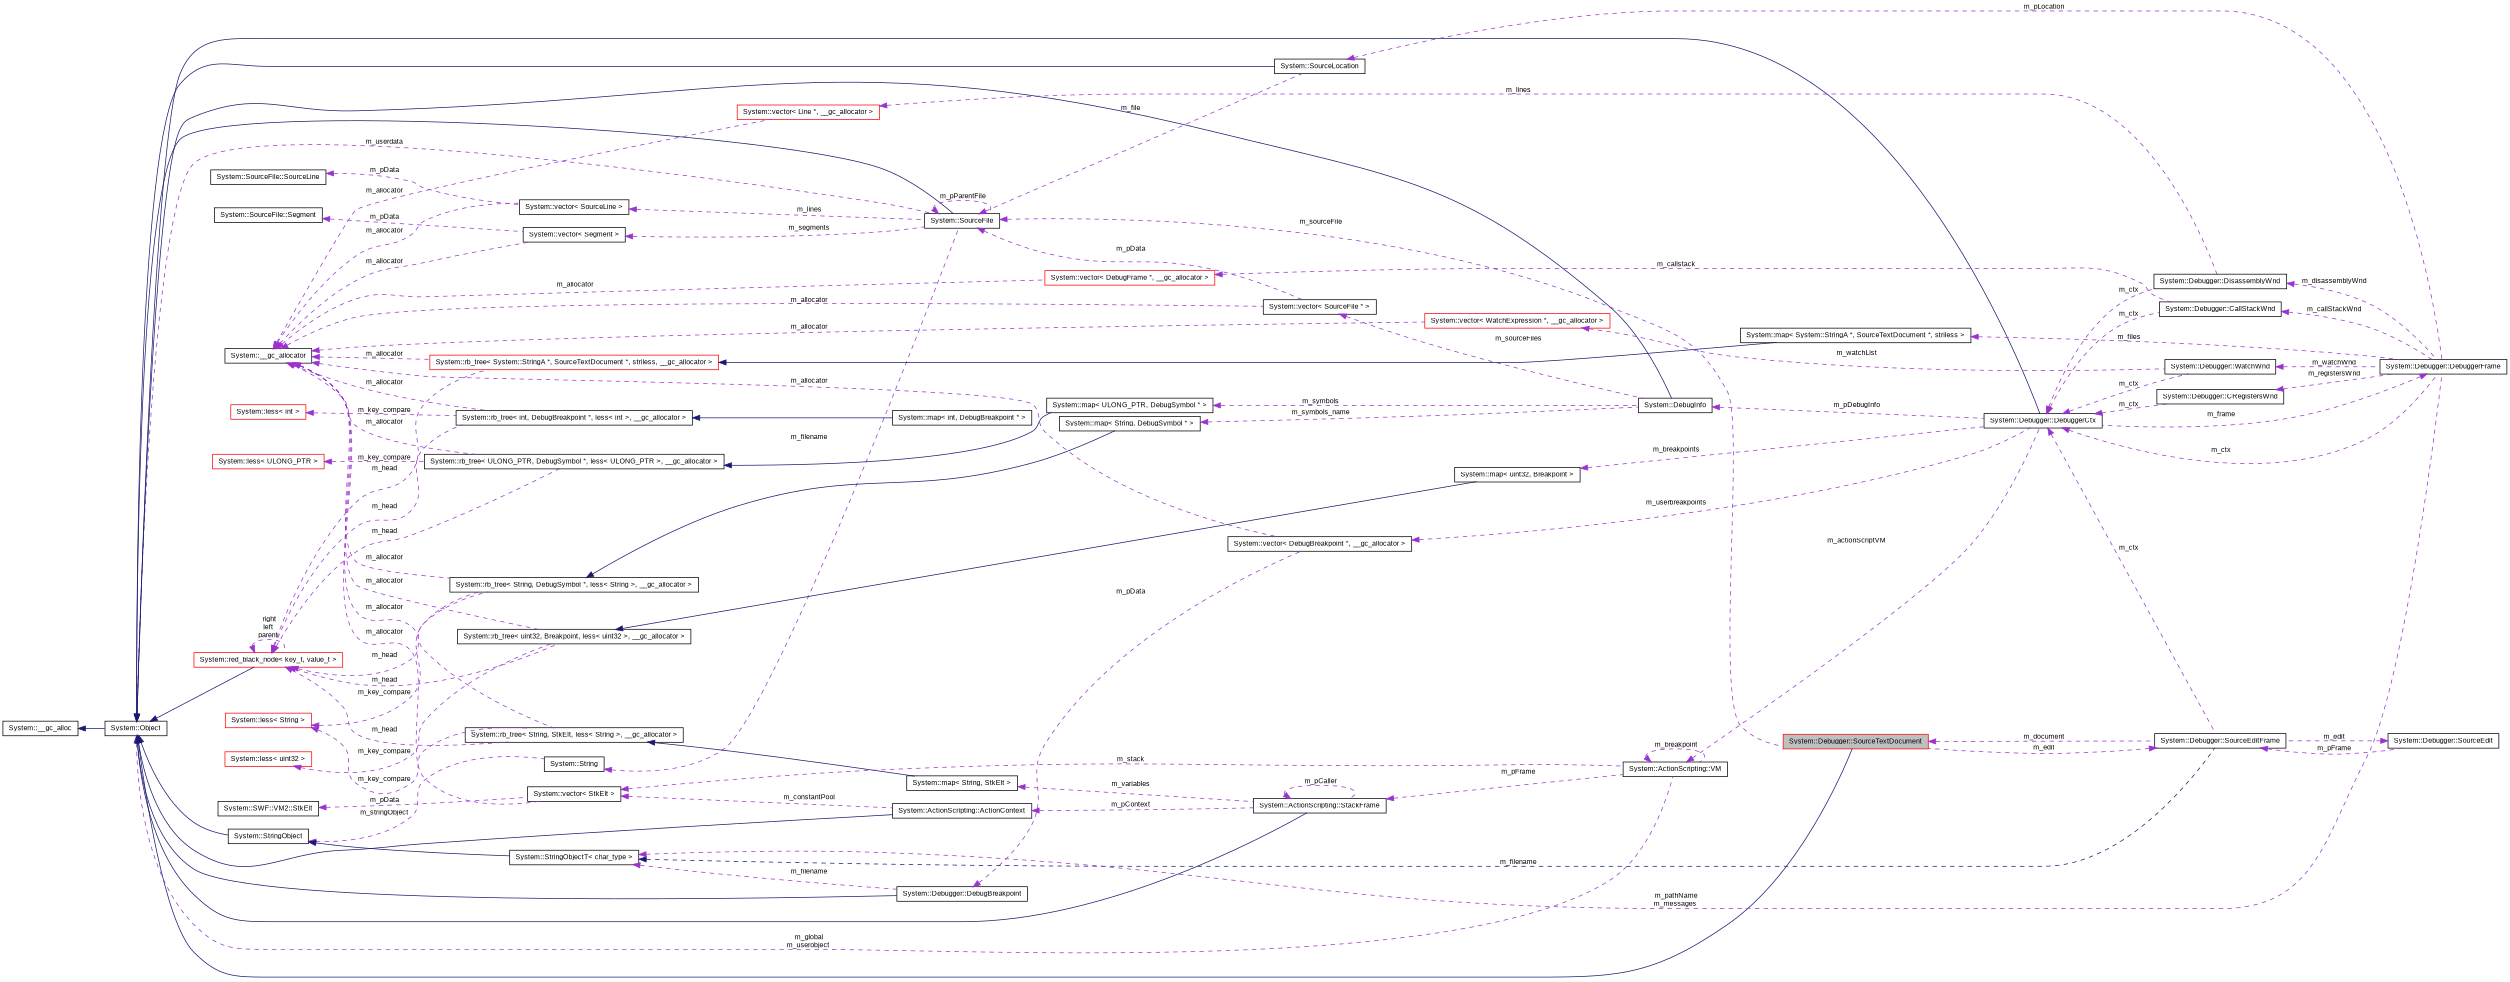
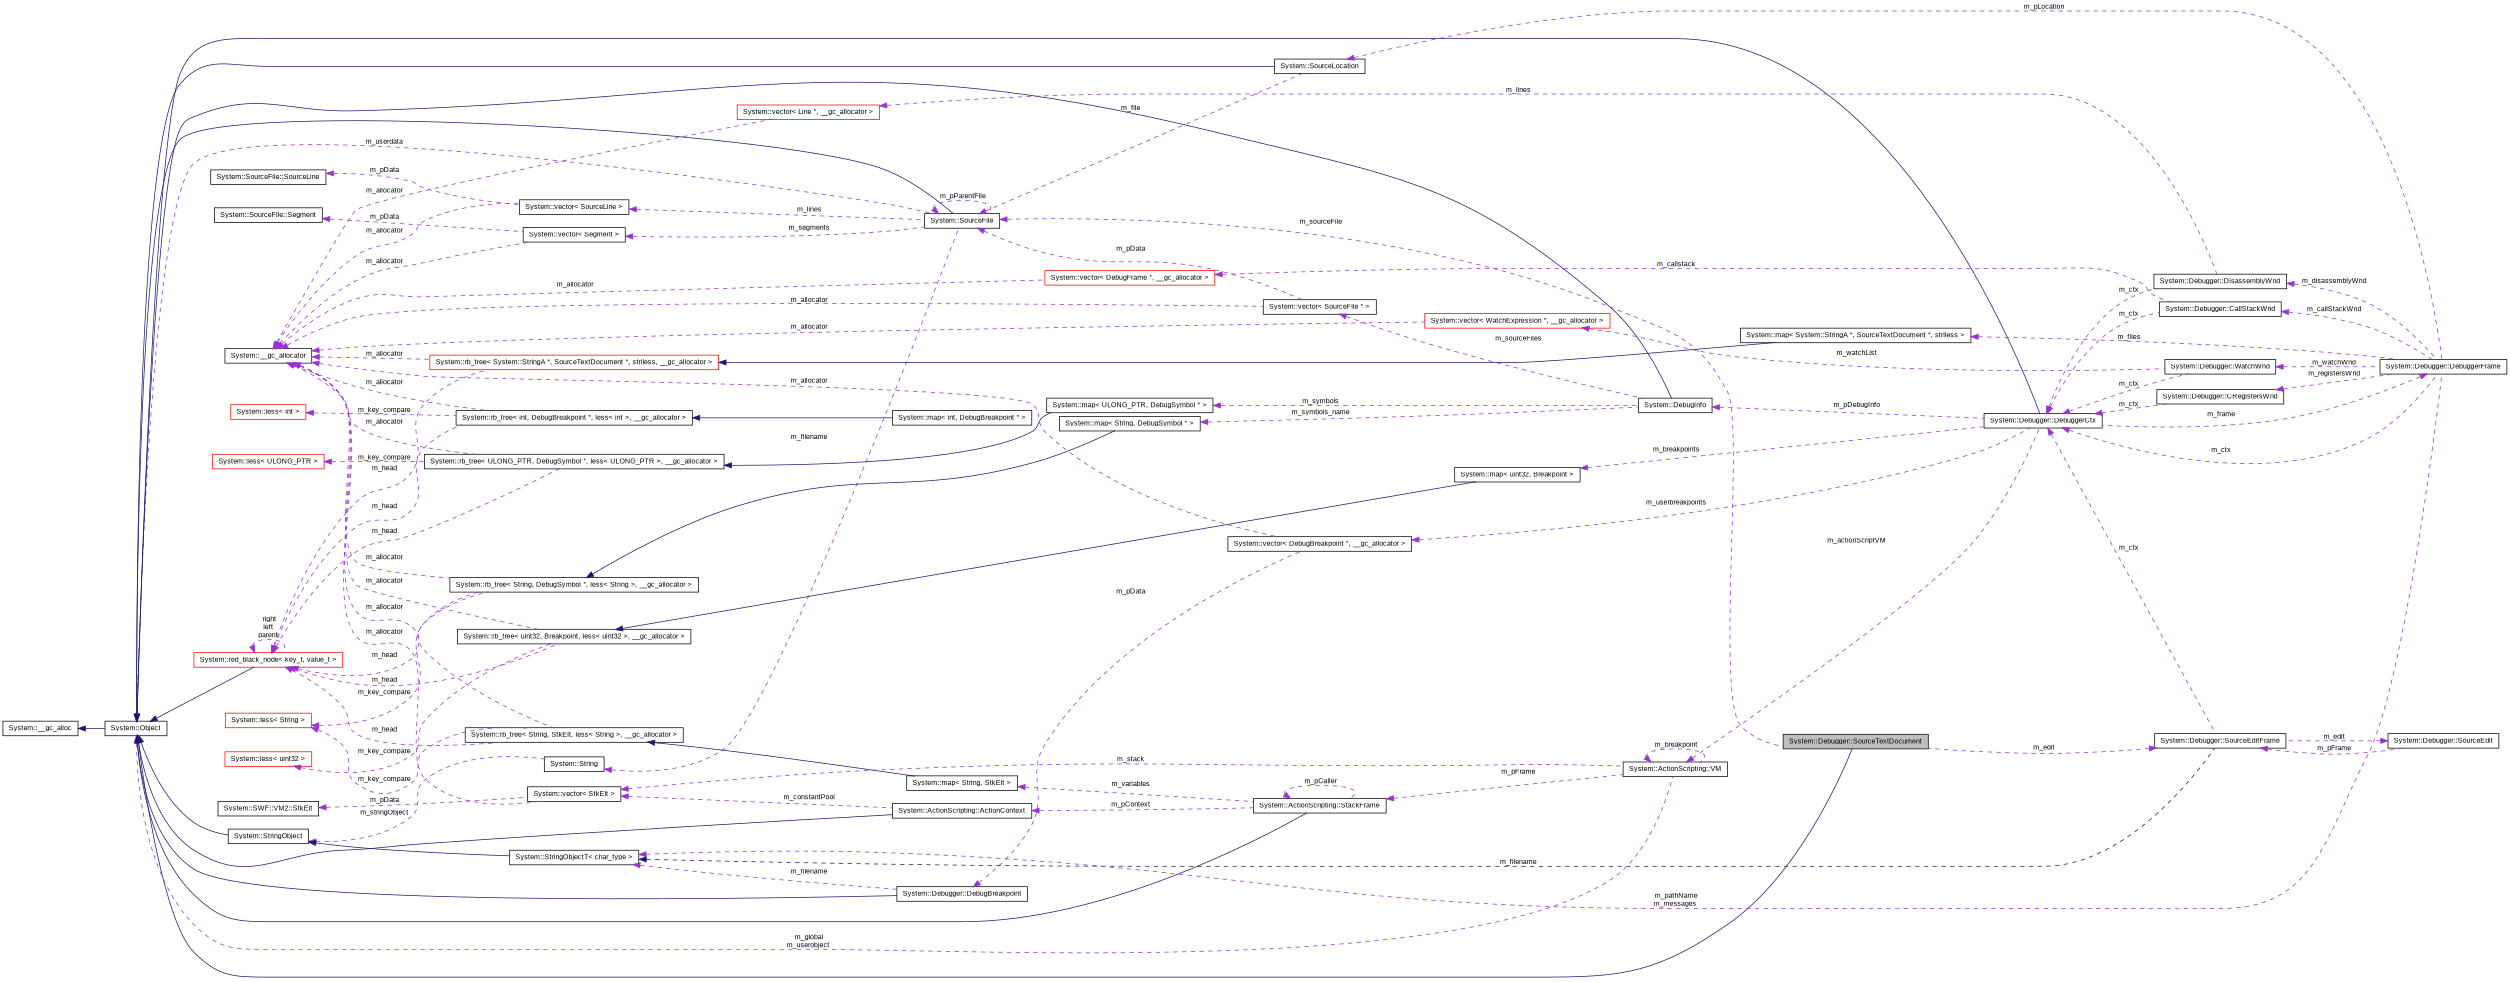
(2045, 741) -> none
(1856, 742) -> (1856, 742)
